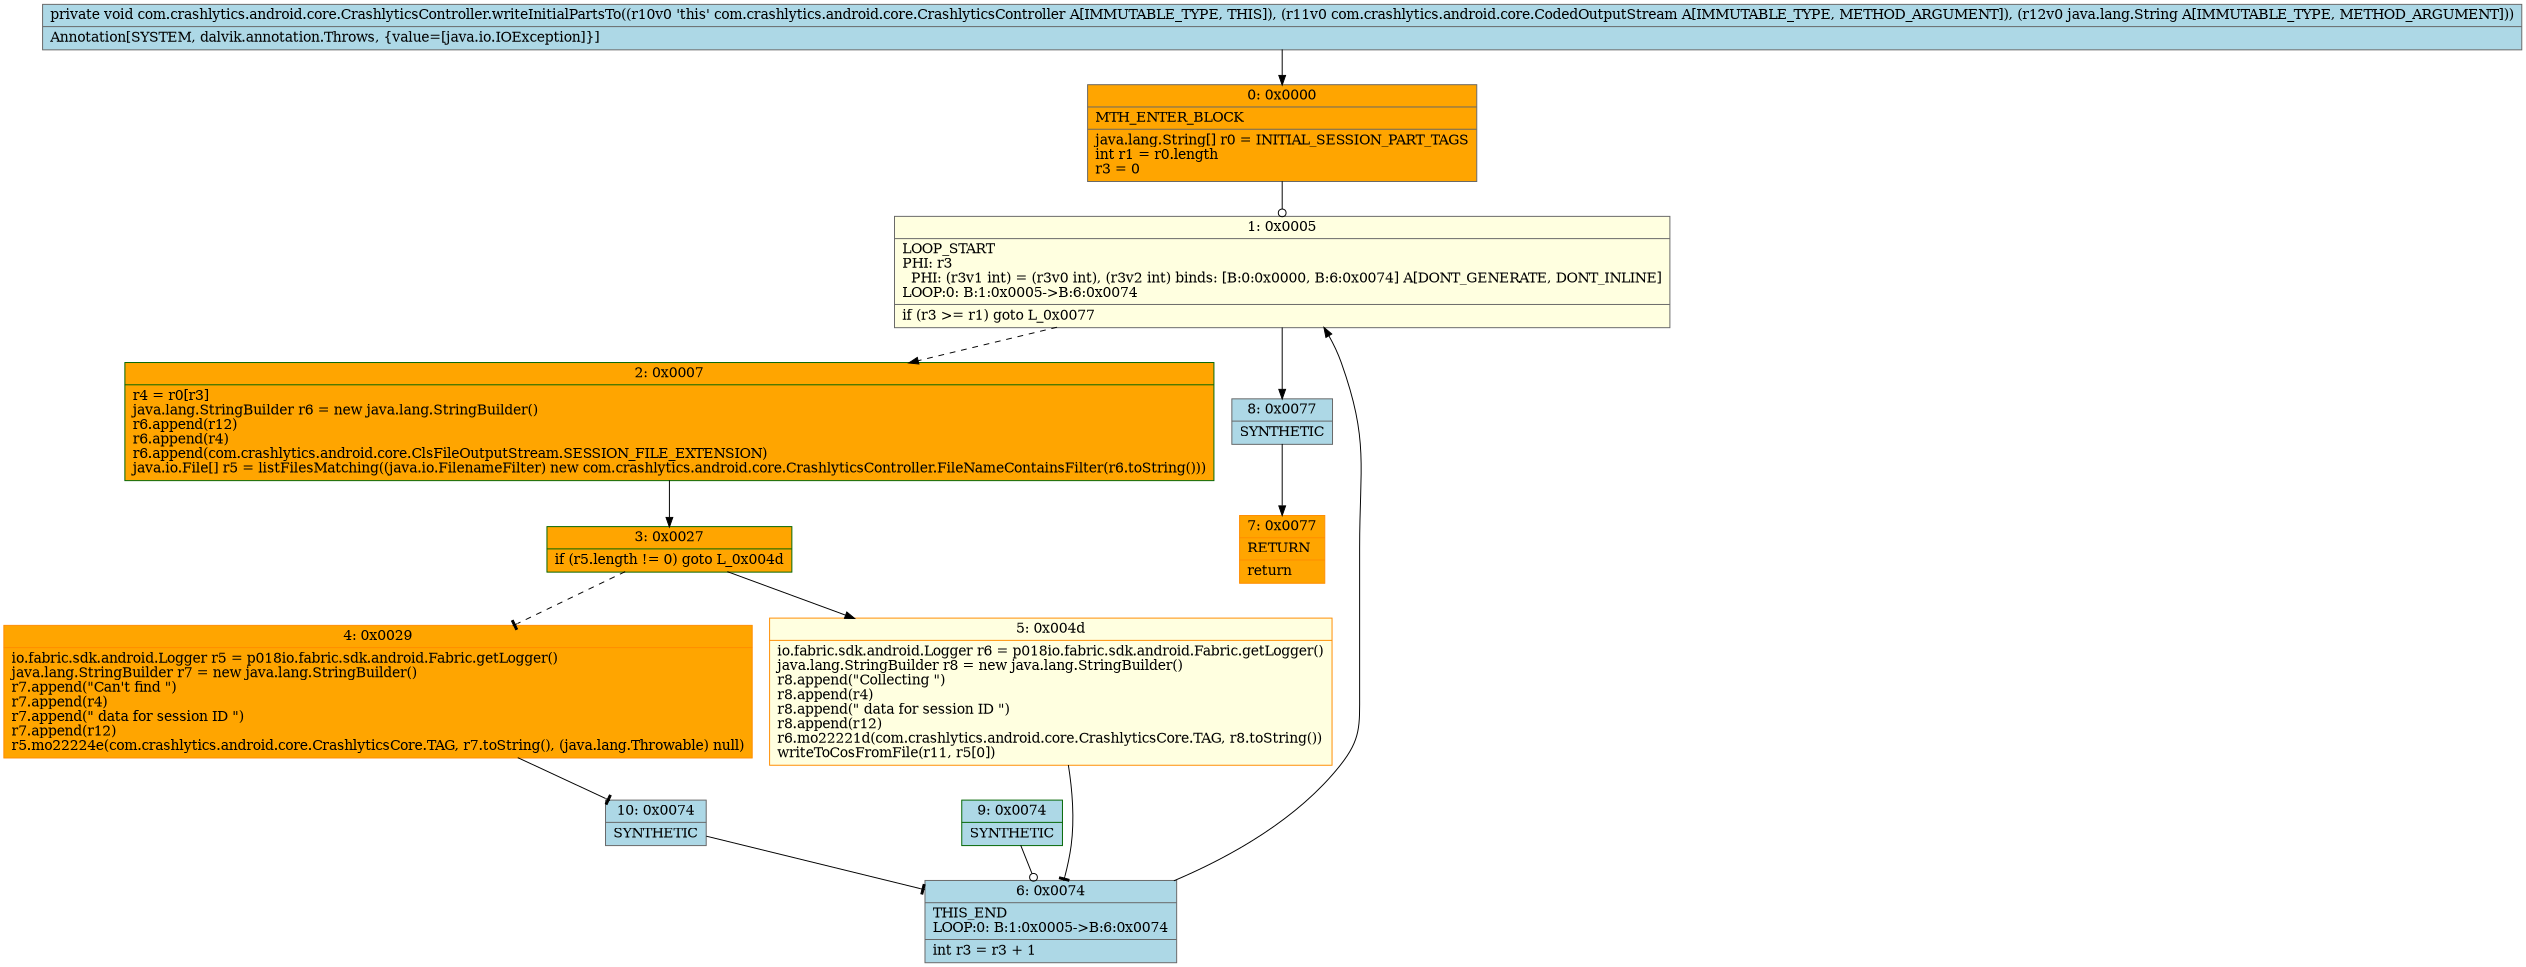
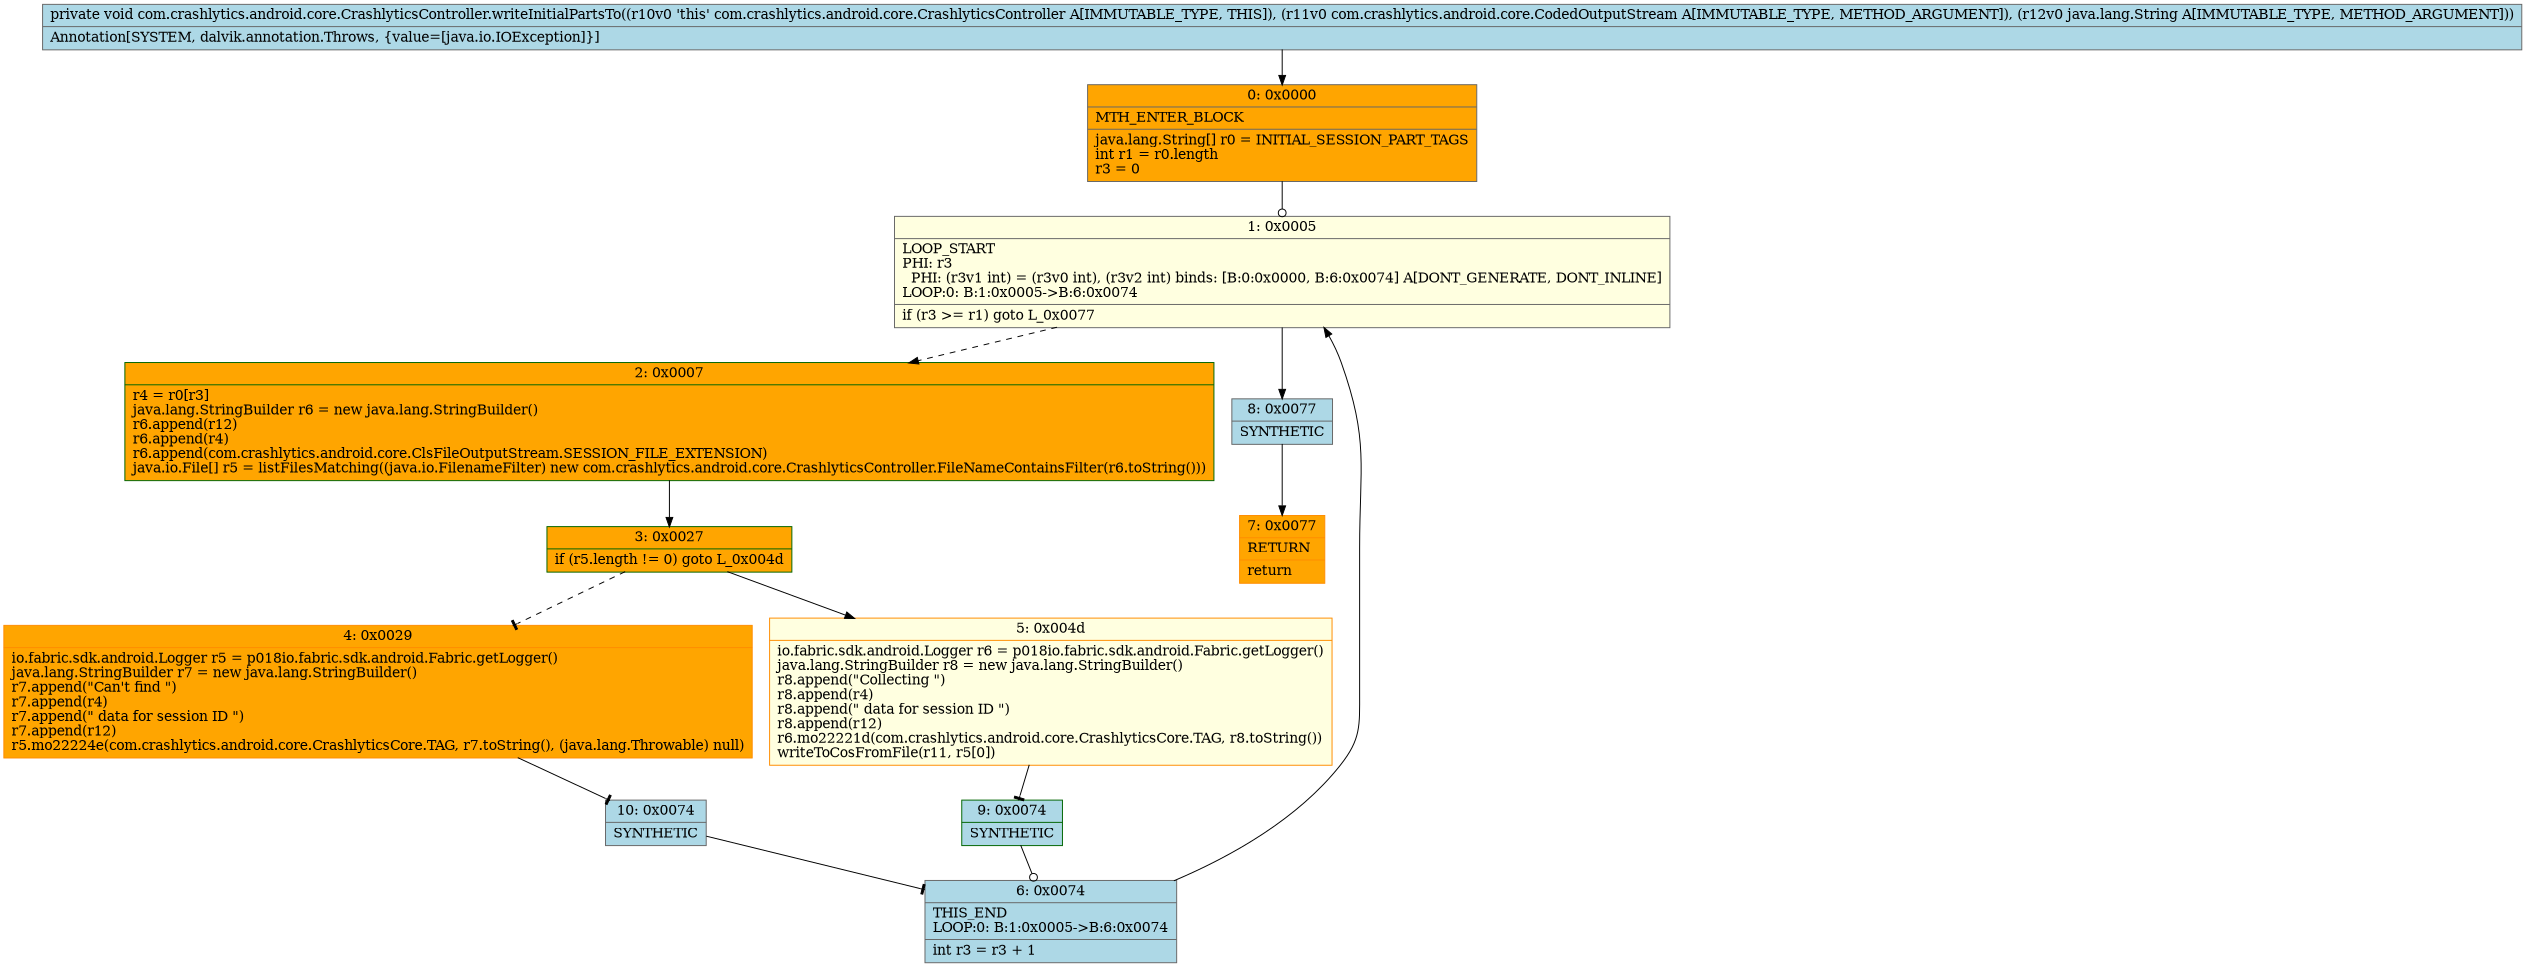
(1073, 821) -> (1025, 780)
